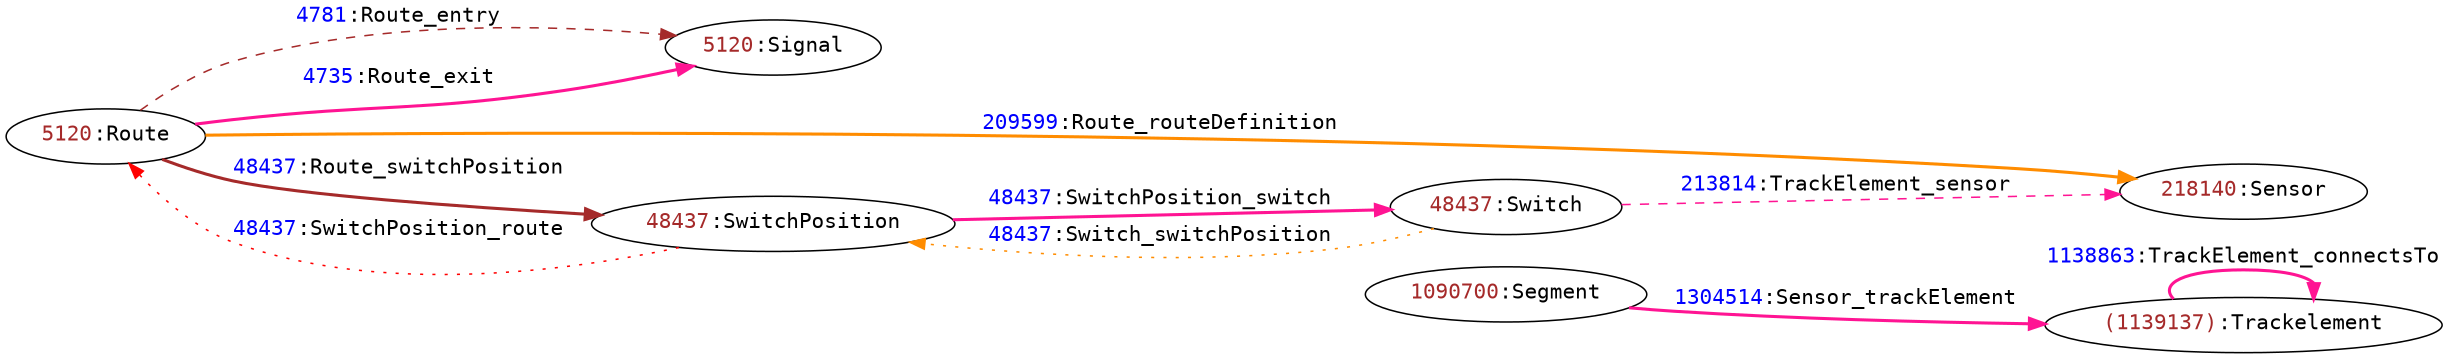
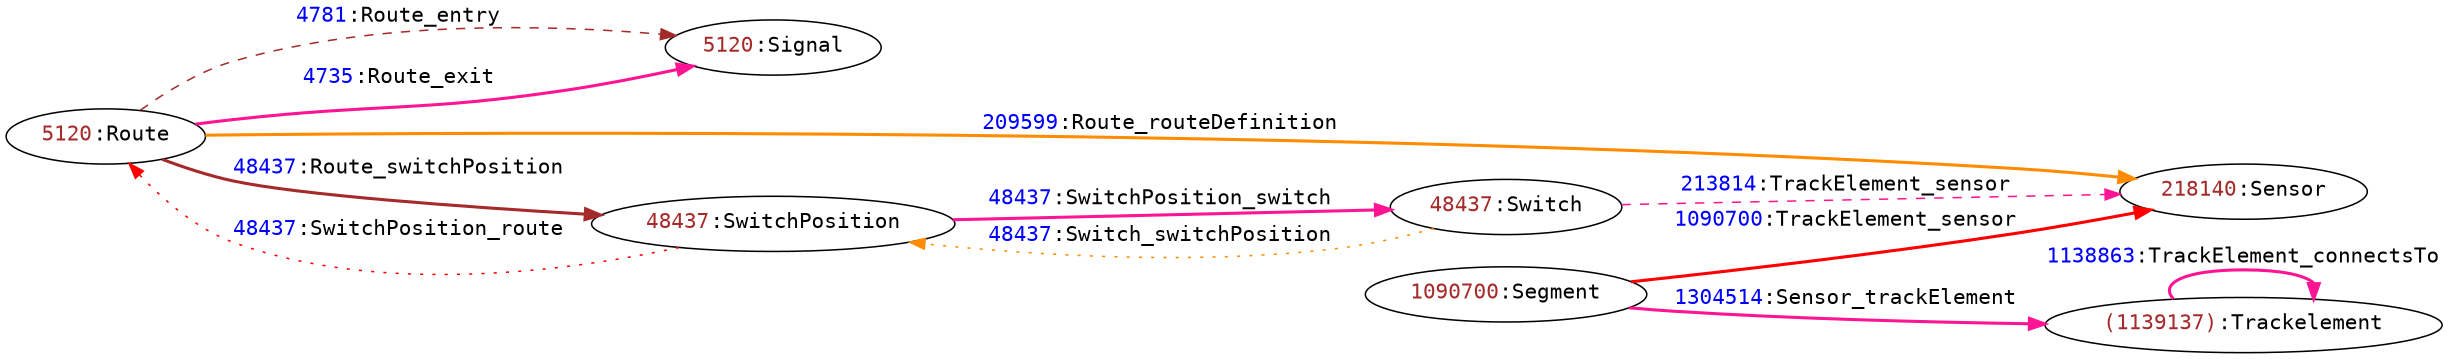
none -> (1884, 252)
